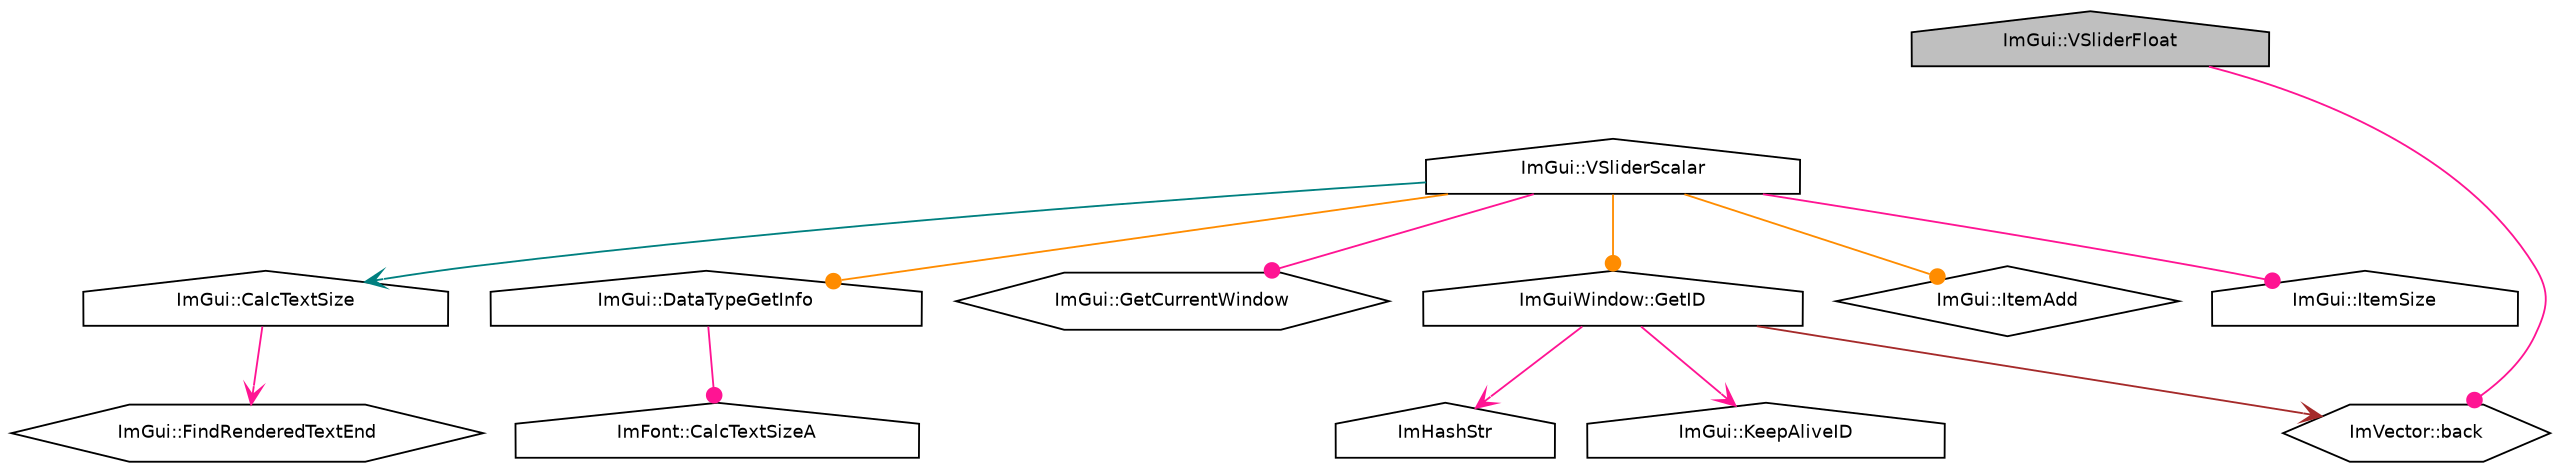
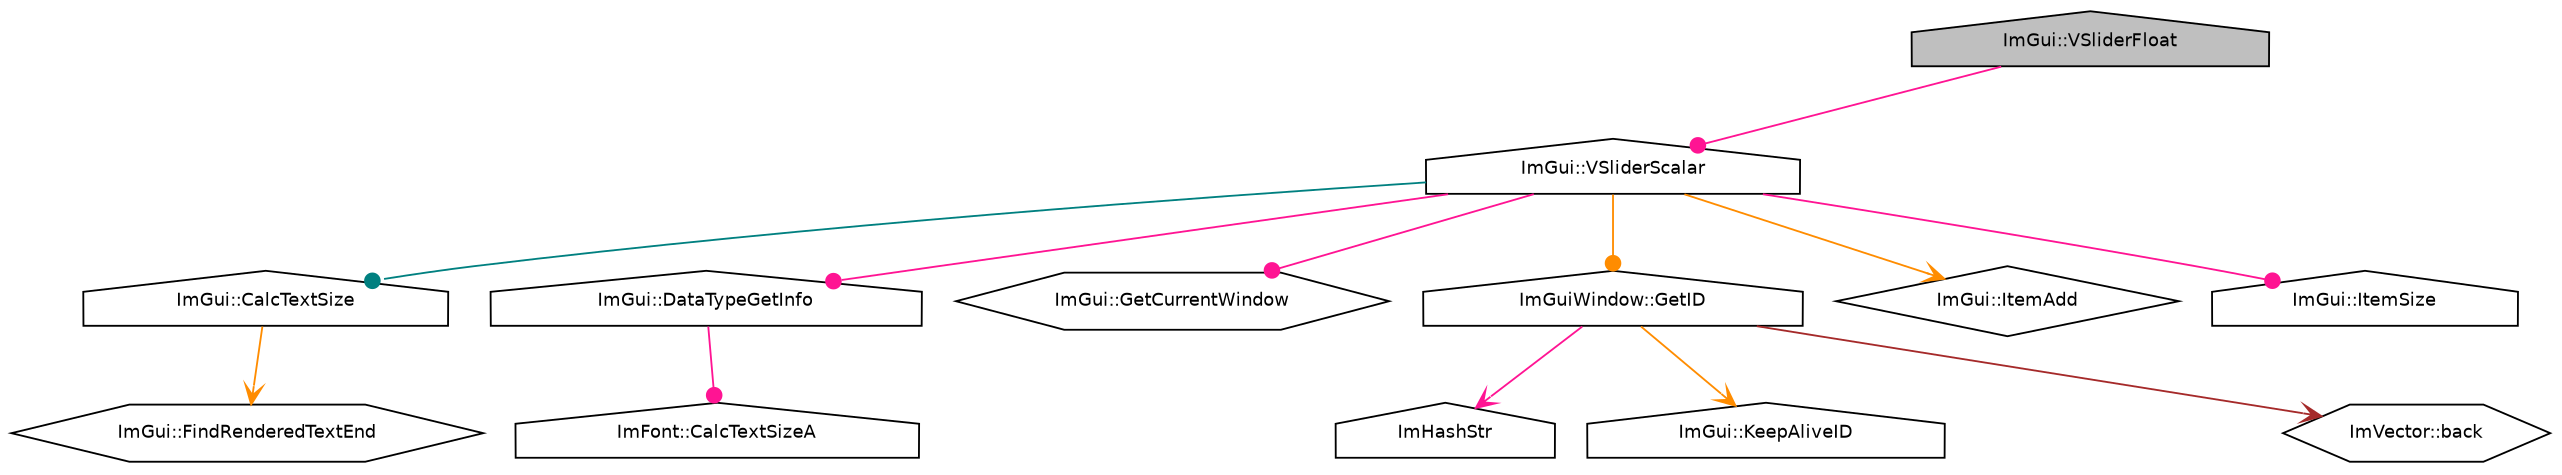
(2455, 180) -> (1853, 105)
(904, 222) -> (904, 222)
(1807, 234) -> (1807, 234)
(1145, 237) -> (1145, 237)
(258, 356) -> (258, 356)
(1681, 360) -> (1681, 360)
